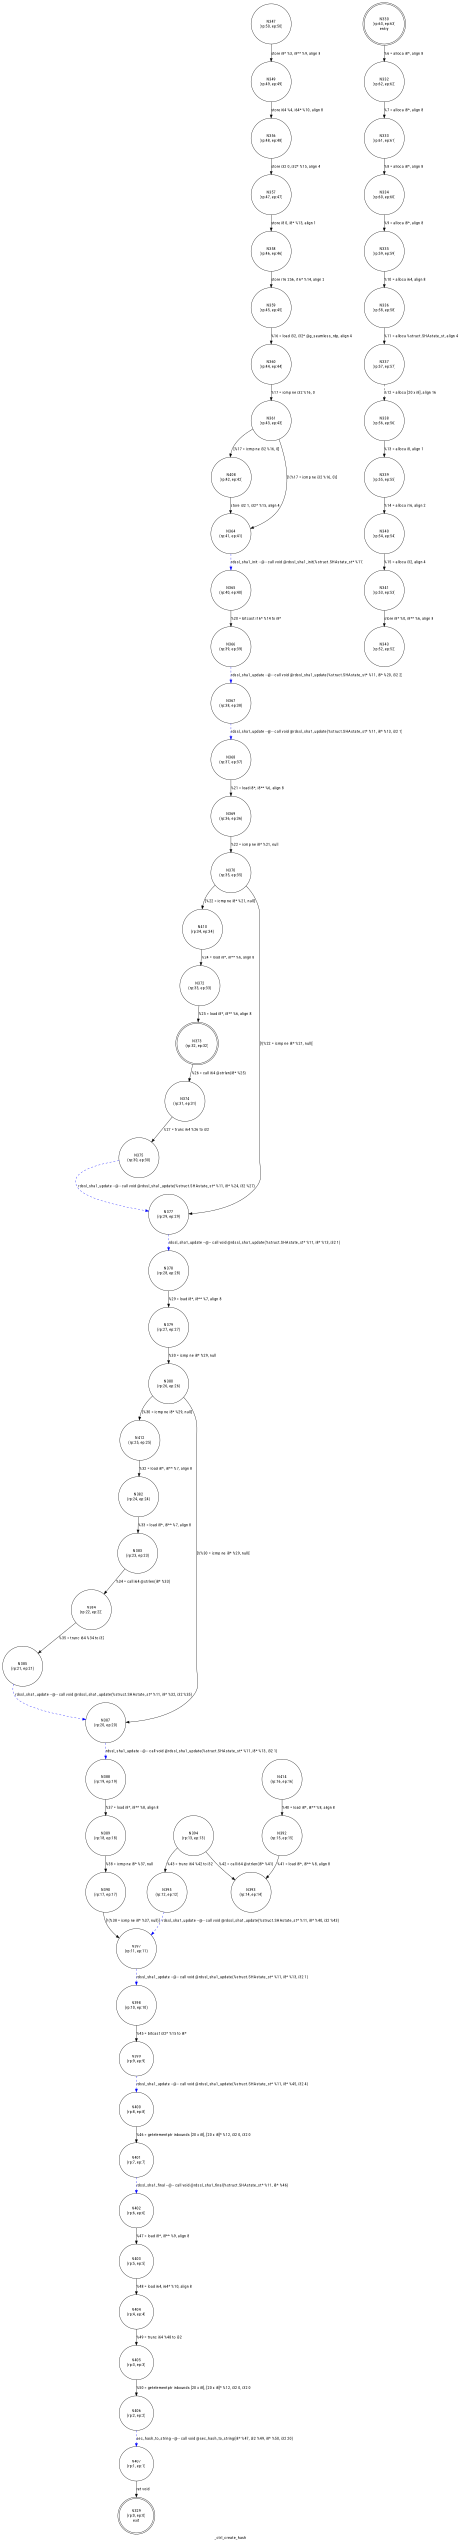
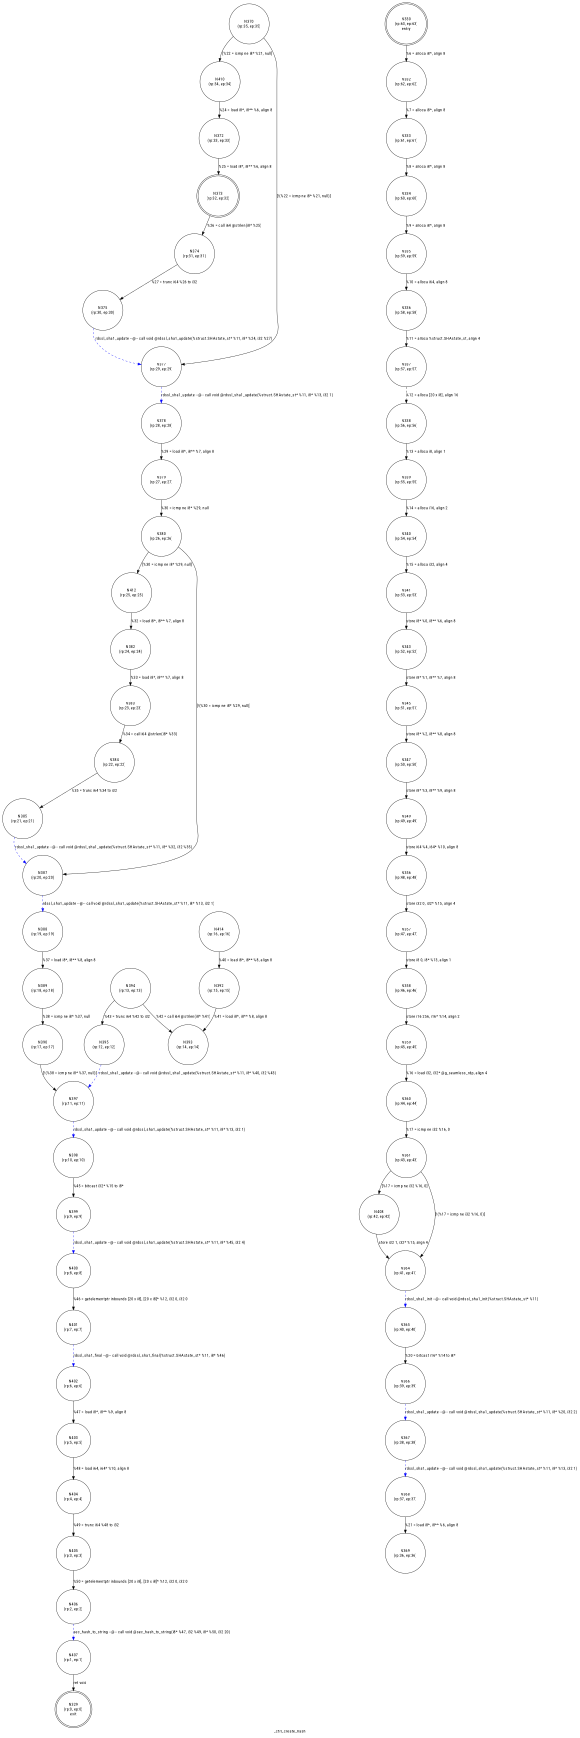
none -> (406, 706)
(231, 843) -> none
